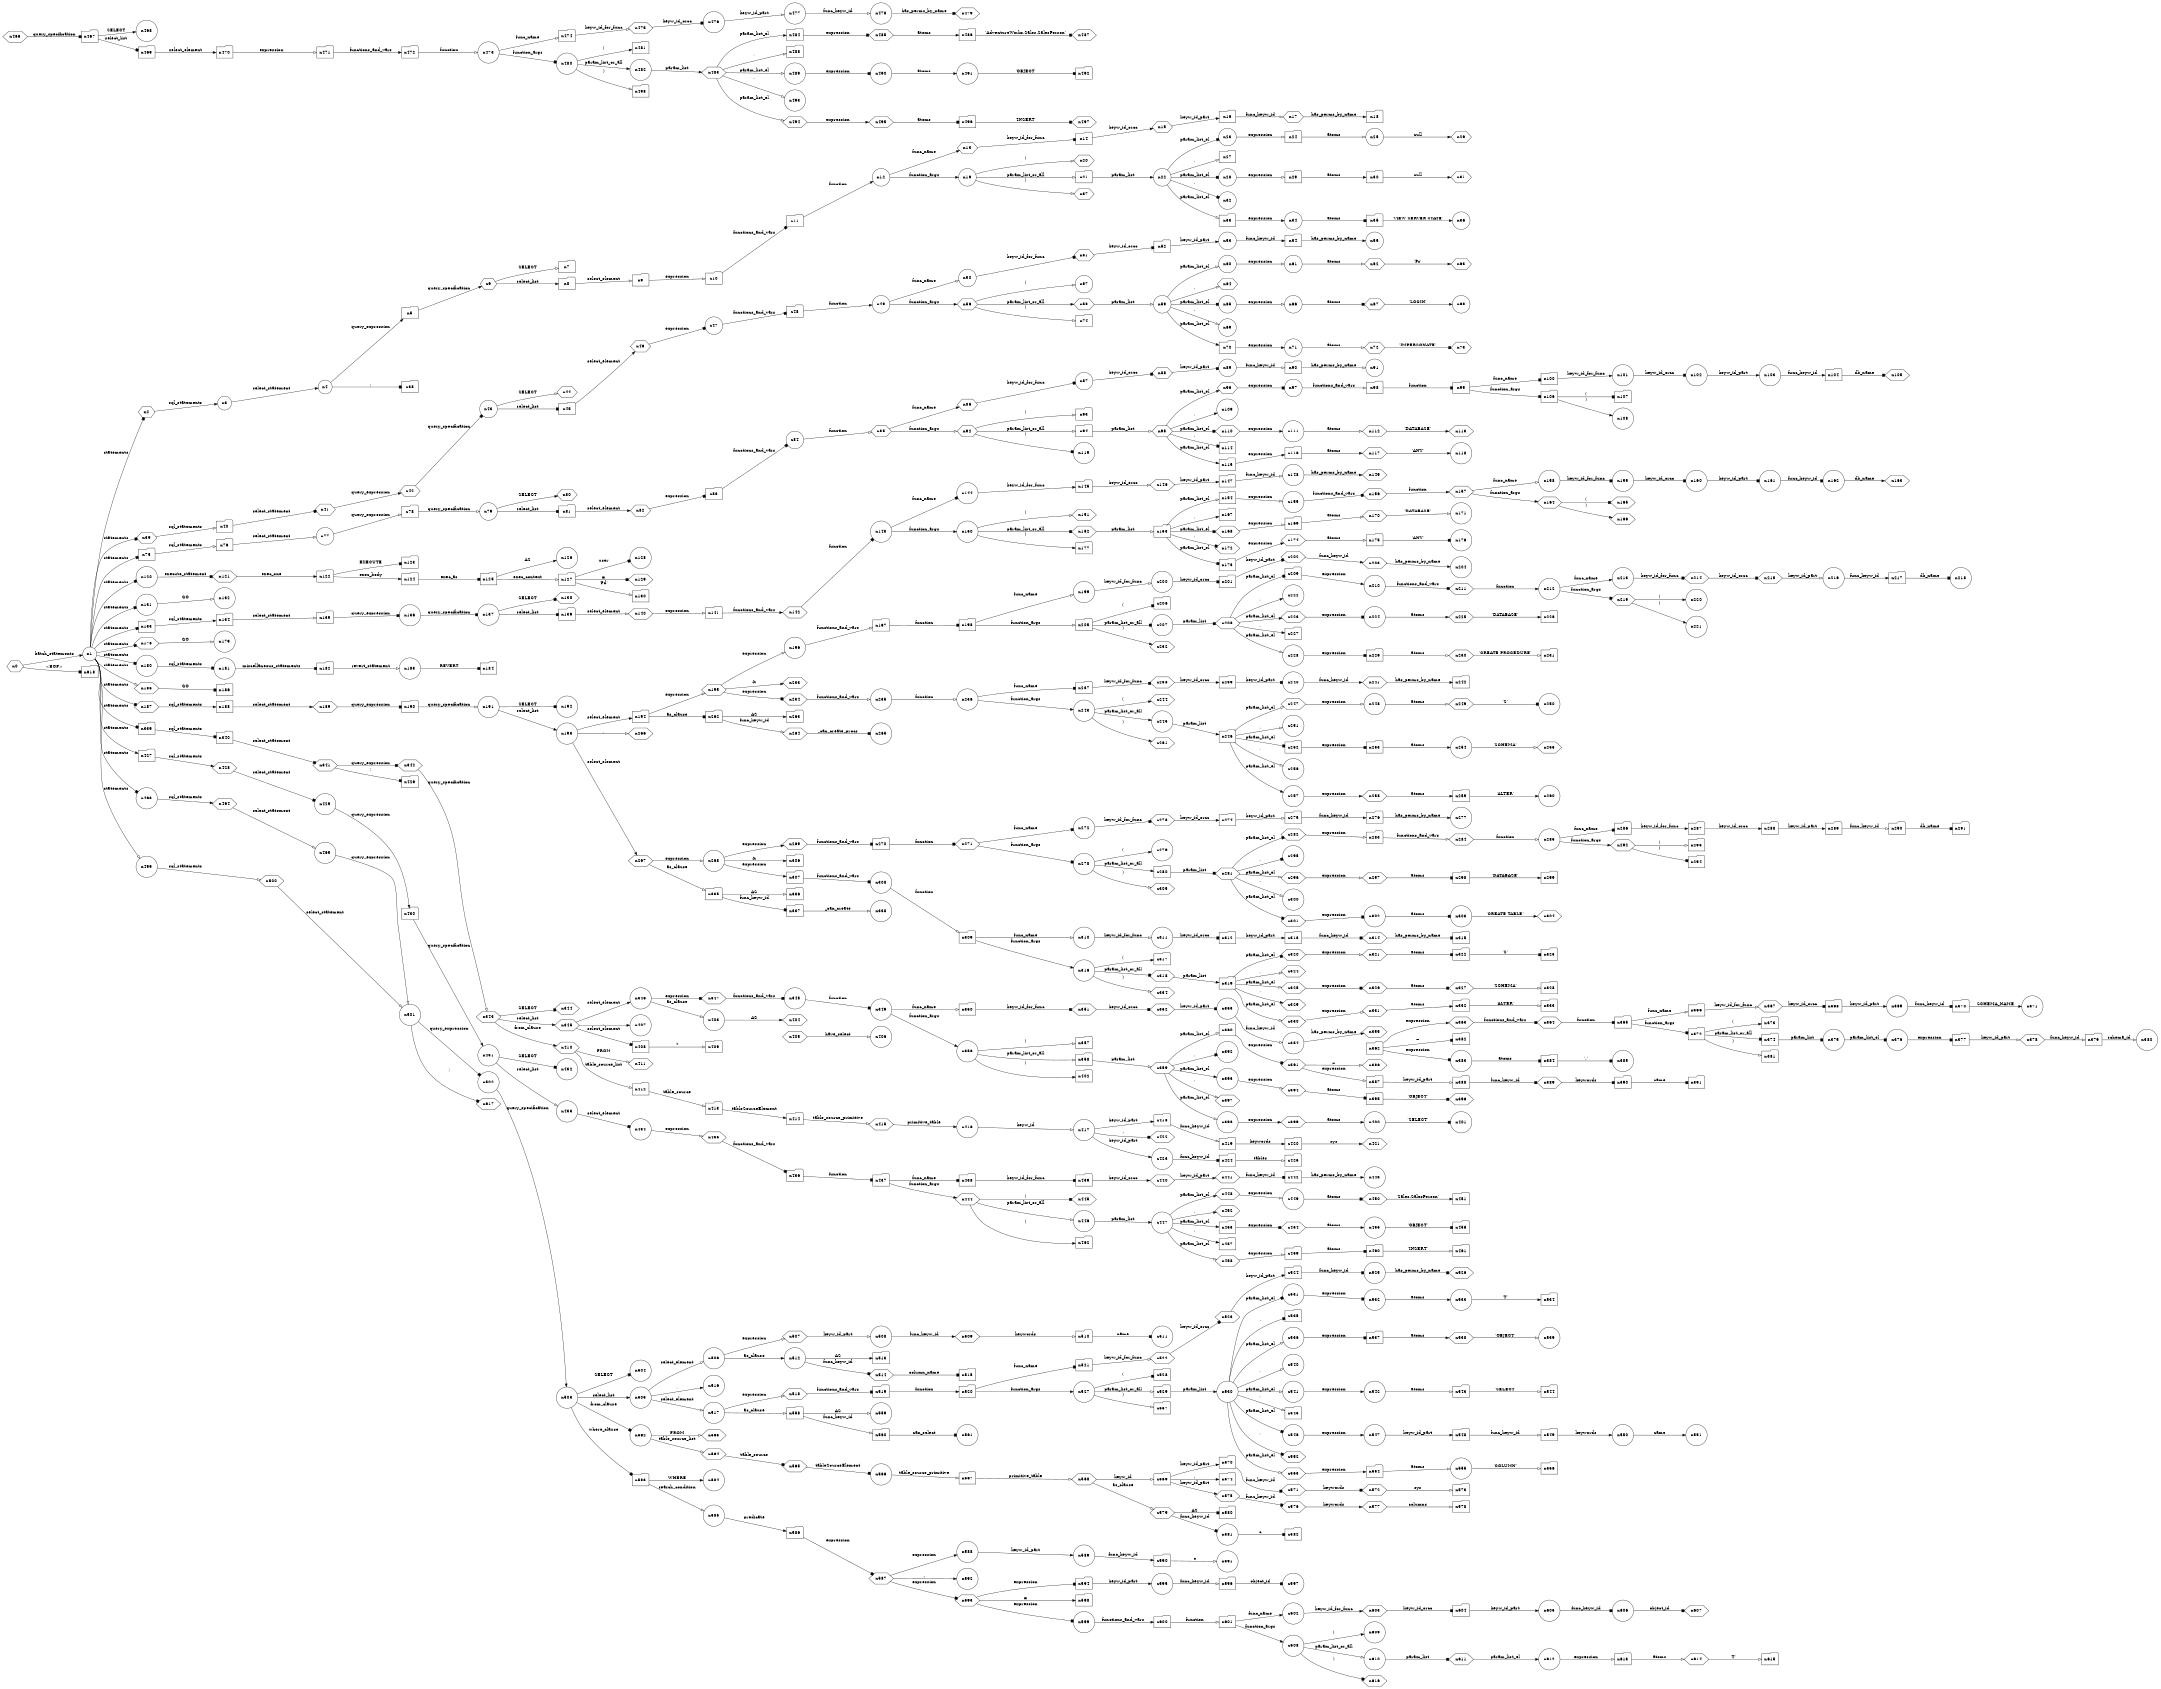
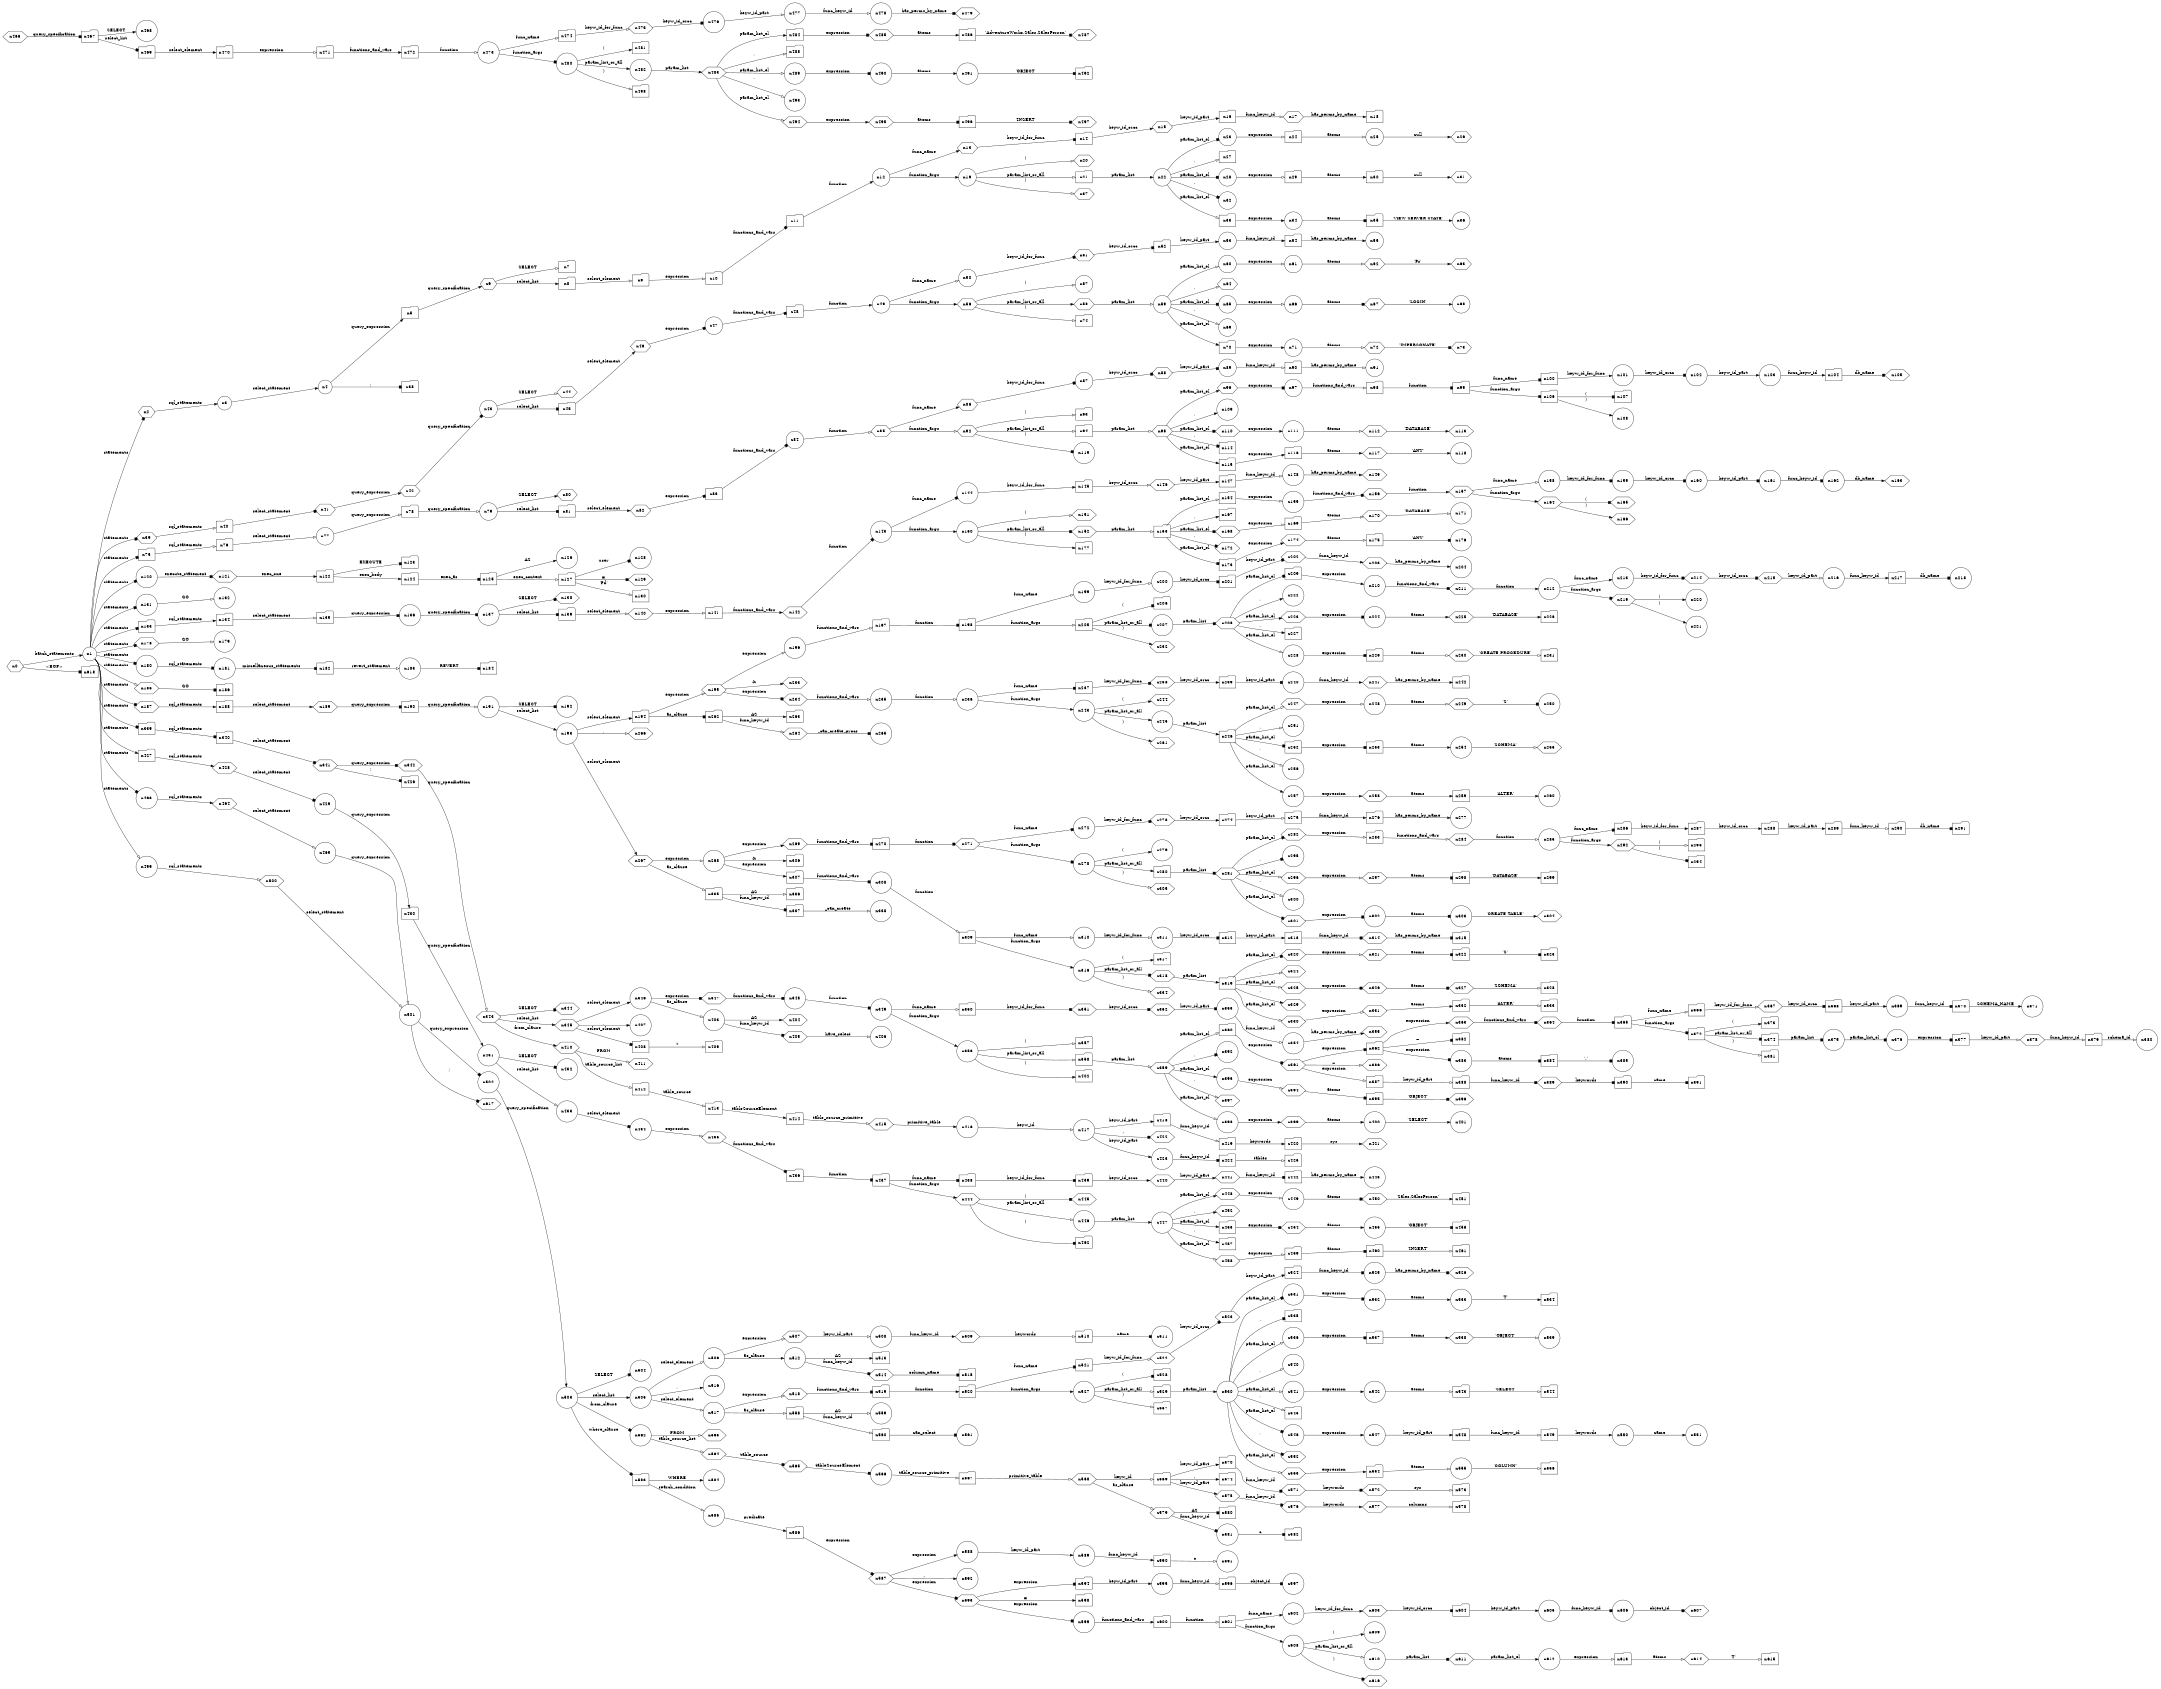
none -> (752, 1030)
none -> (1332, 1055)
(1416, 1122) -> (1416, 1122)
(1015, 1237) -> (1015, 1237)
